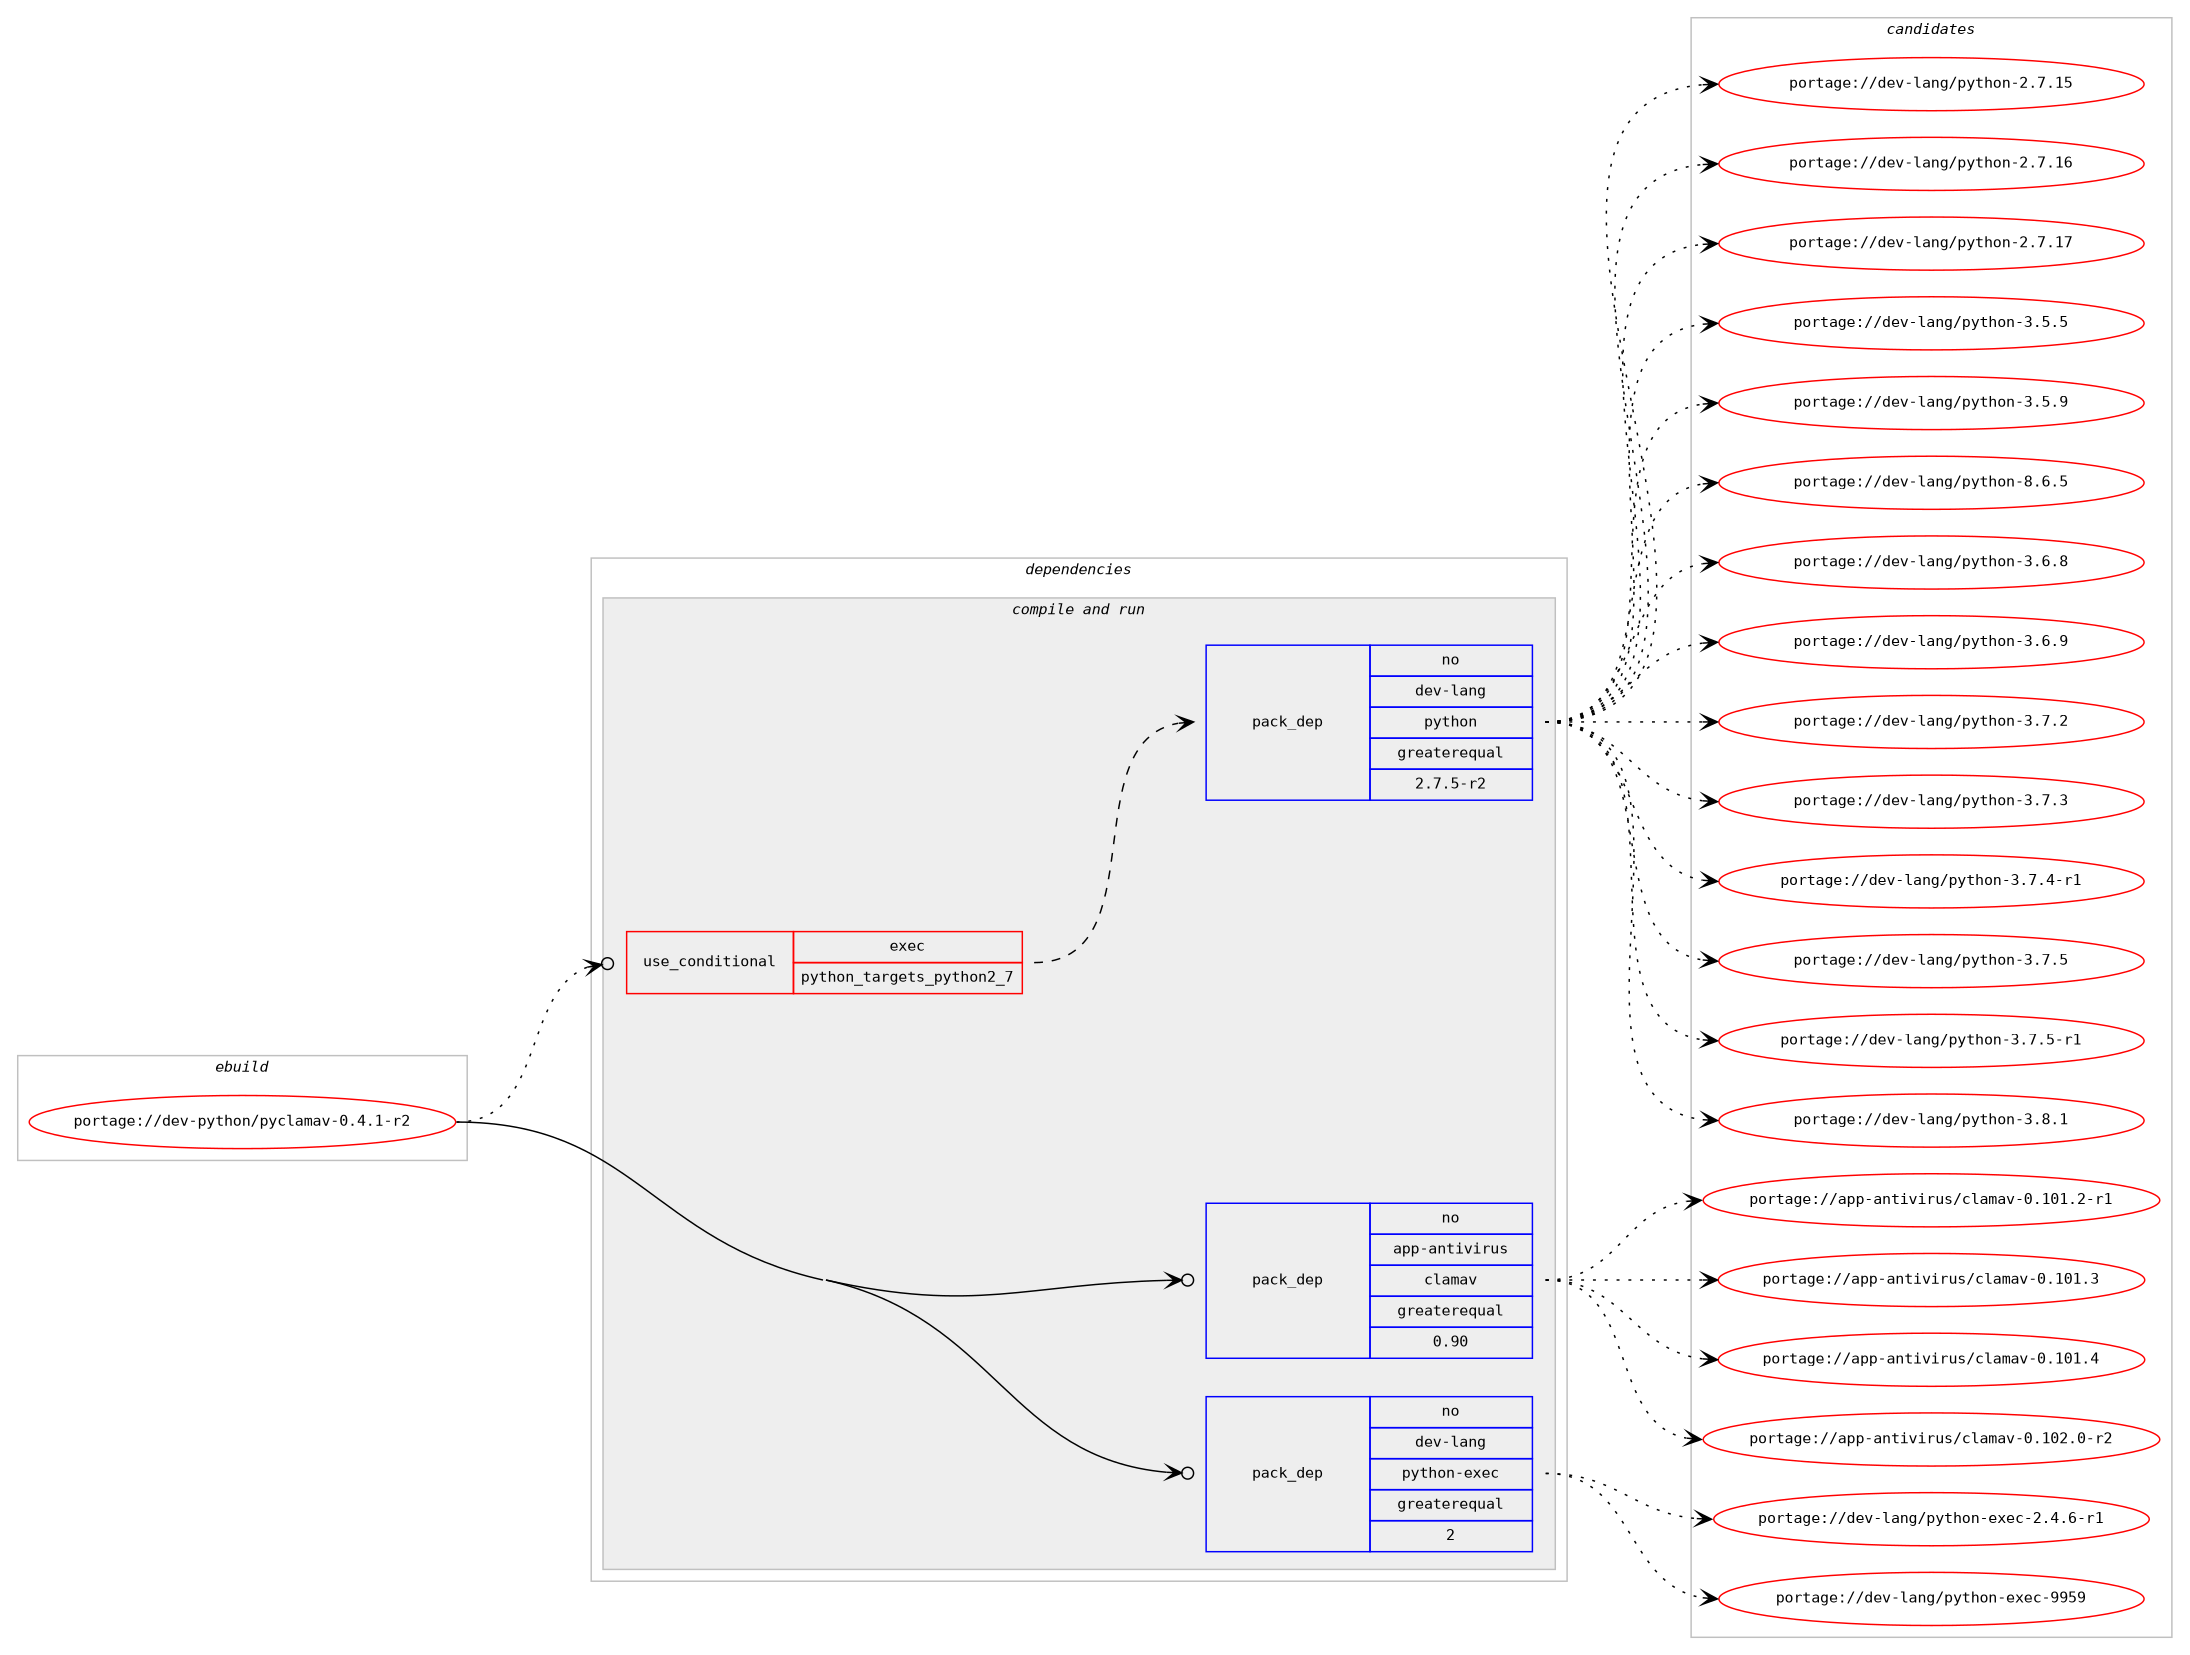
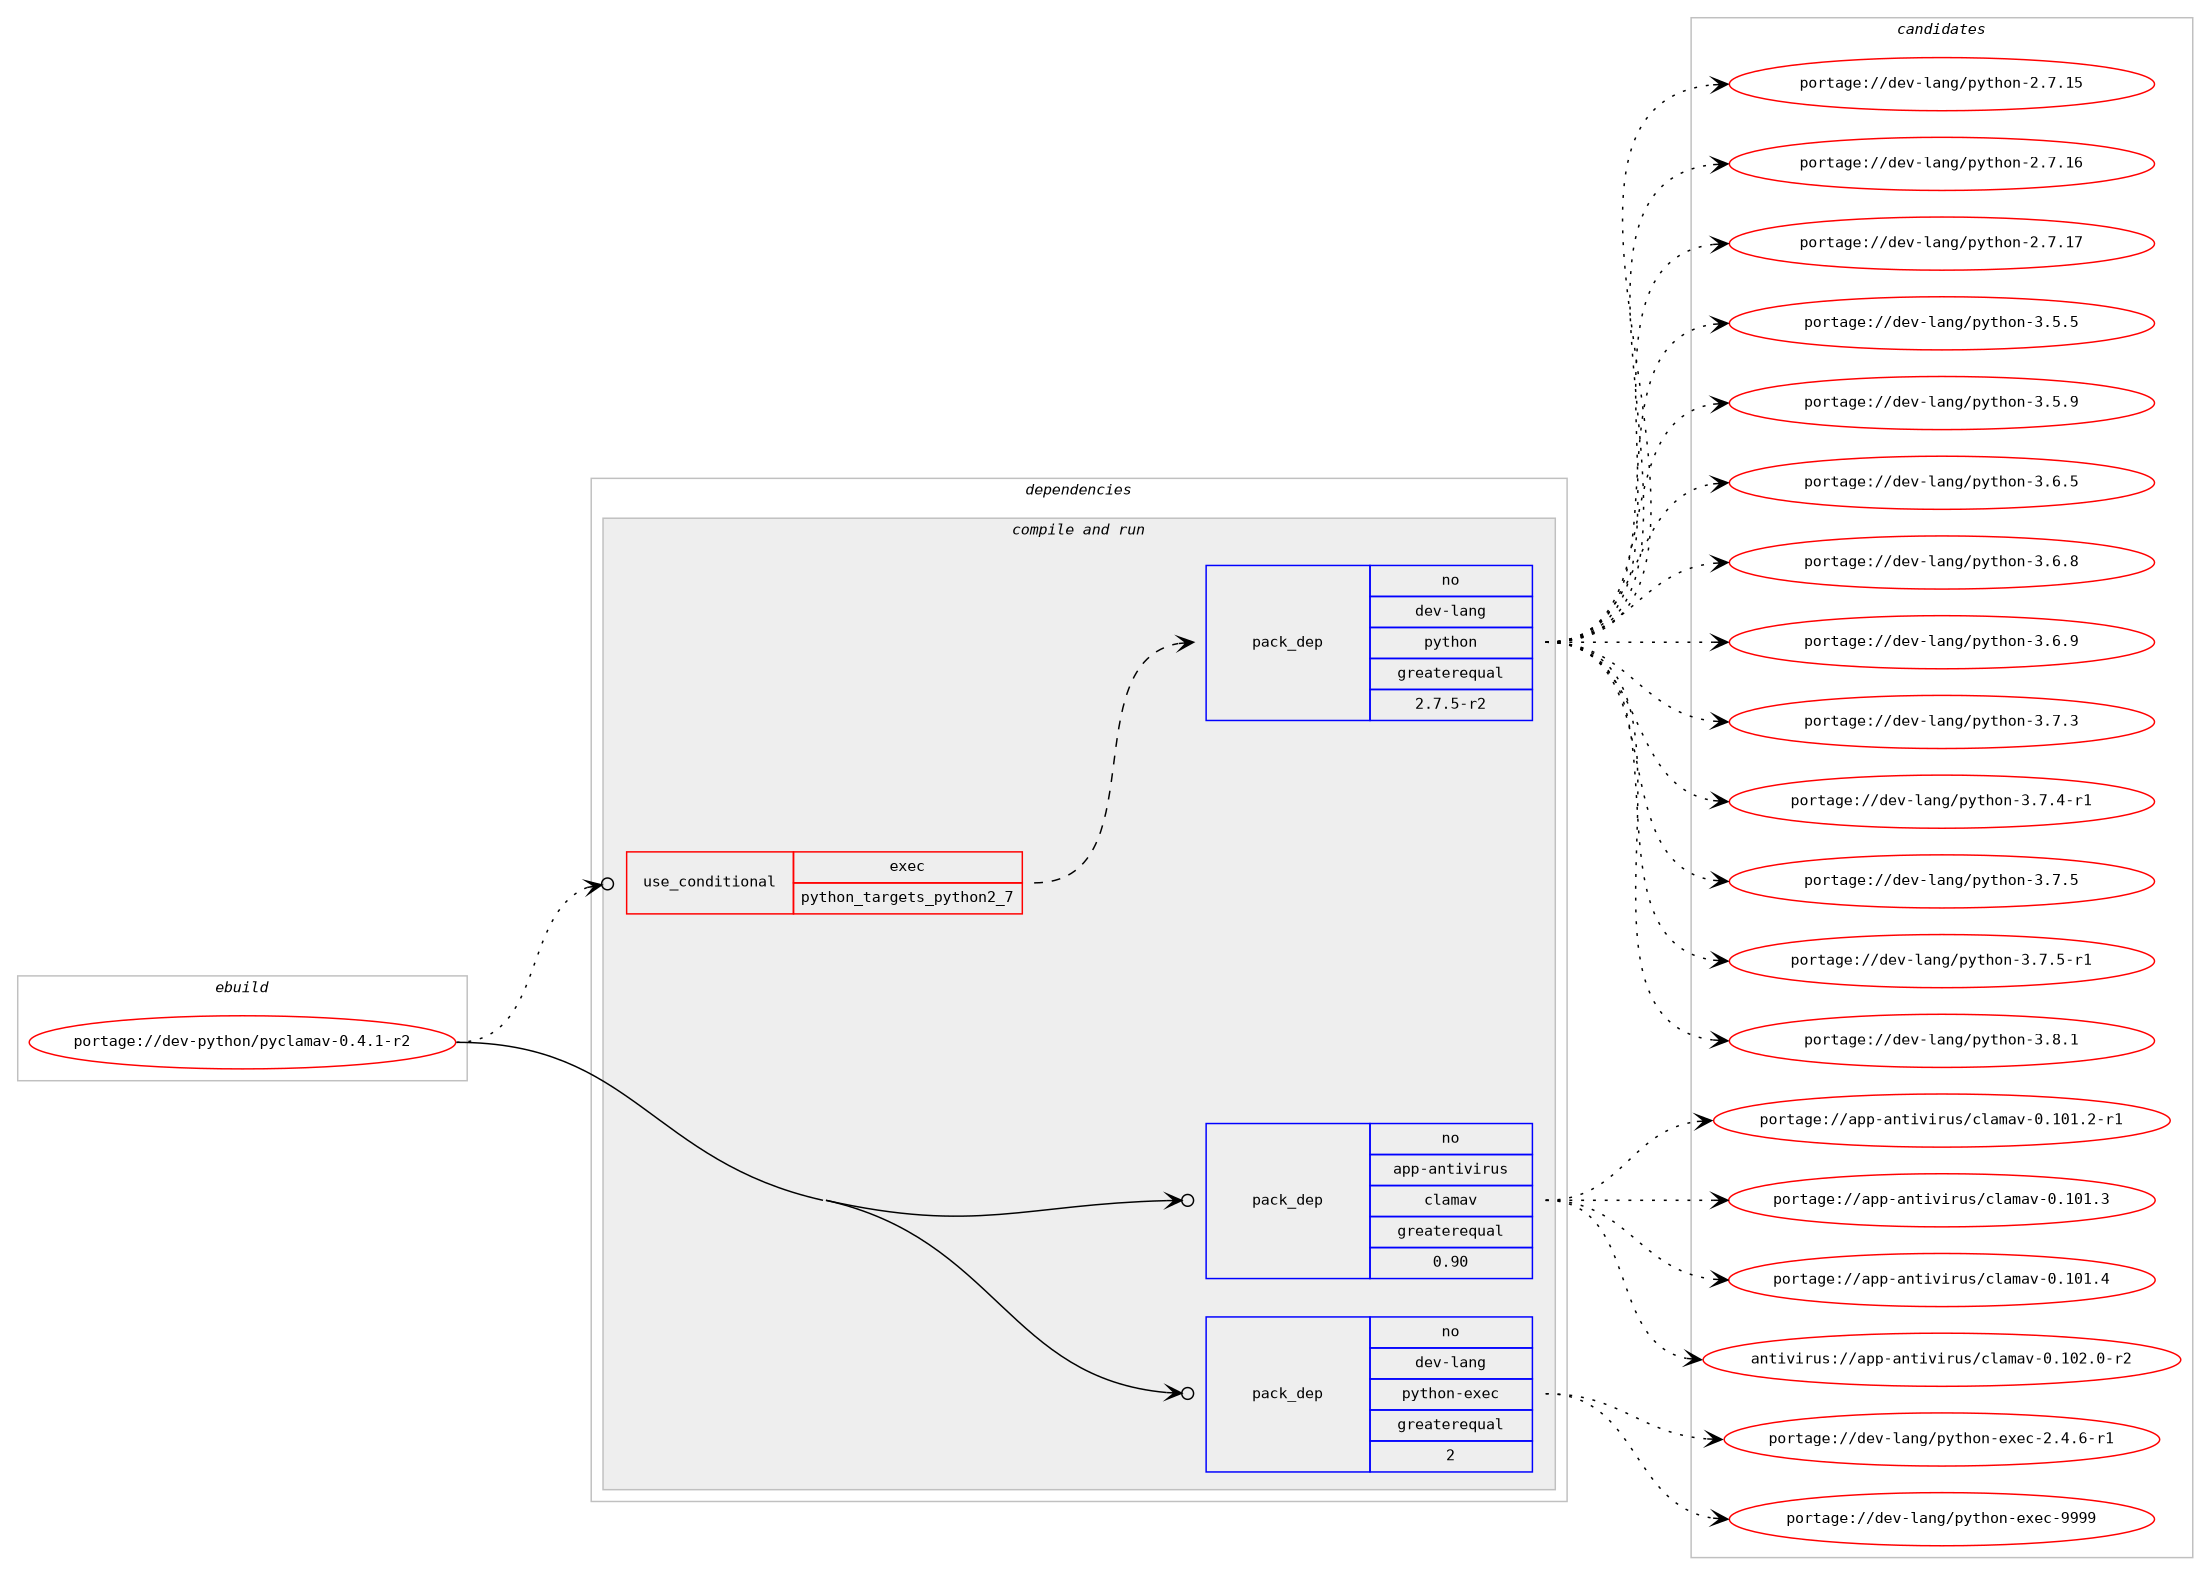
(1932, 483) -> (1942, 483)
(1932, 722) -> none
(1932, 1439) -> (1942, 1360)
(1932, 1599) -> (1942, 1519)
